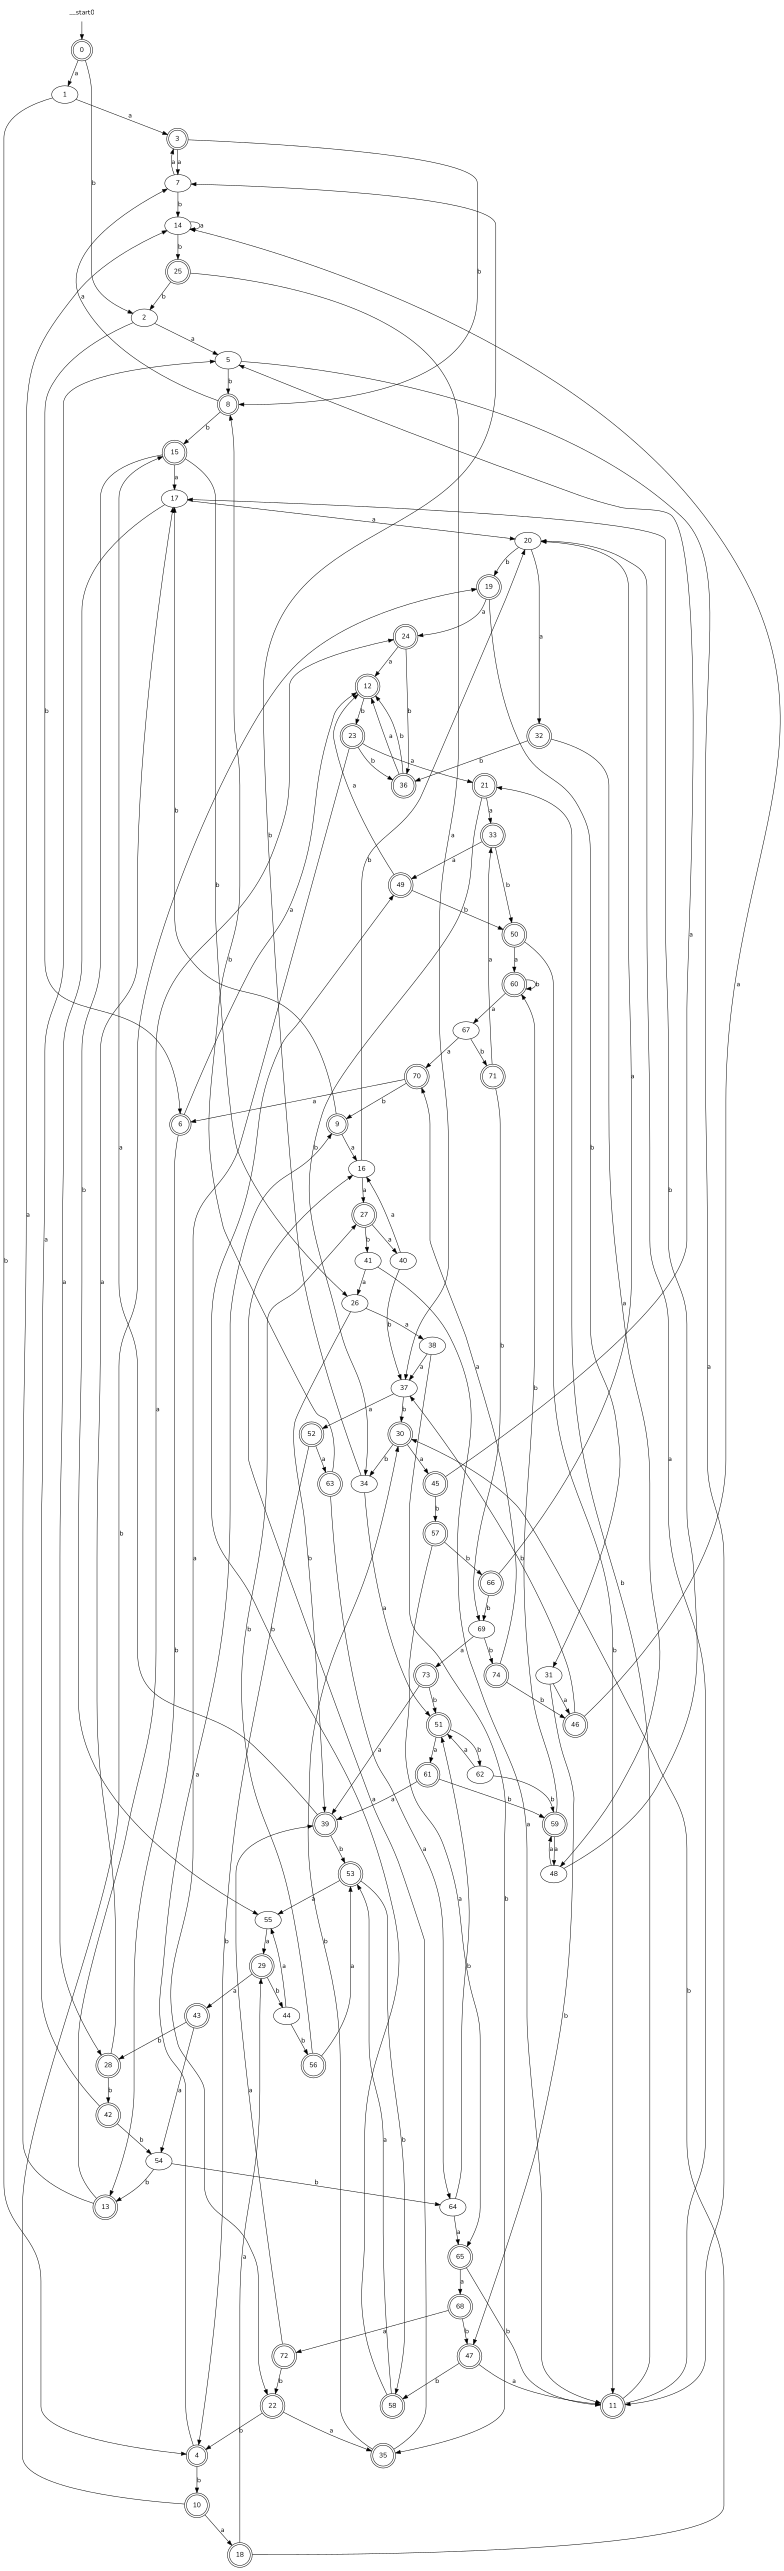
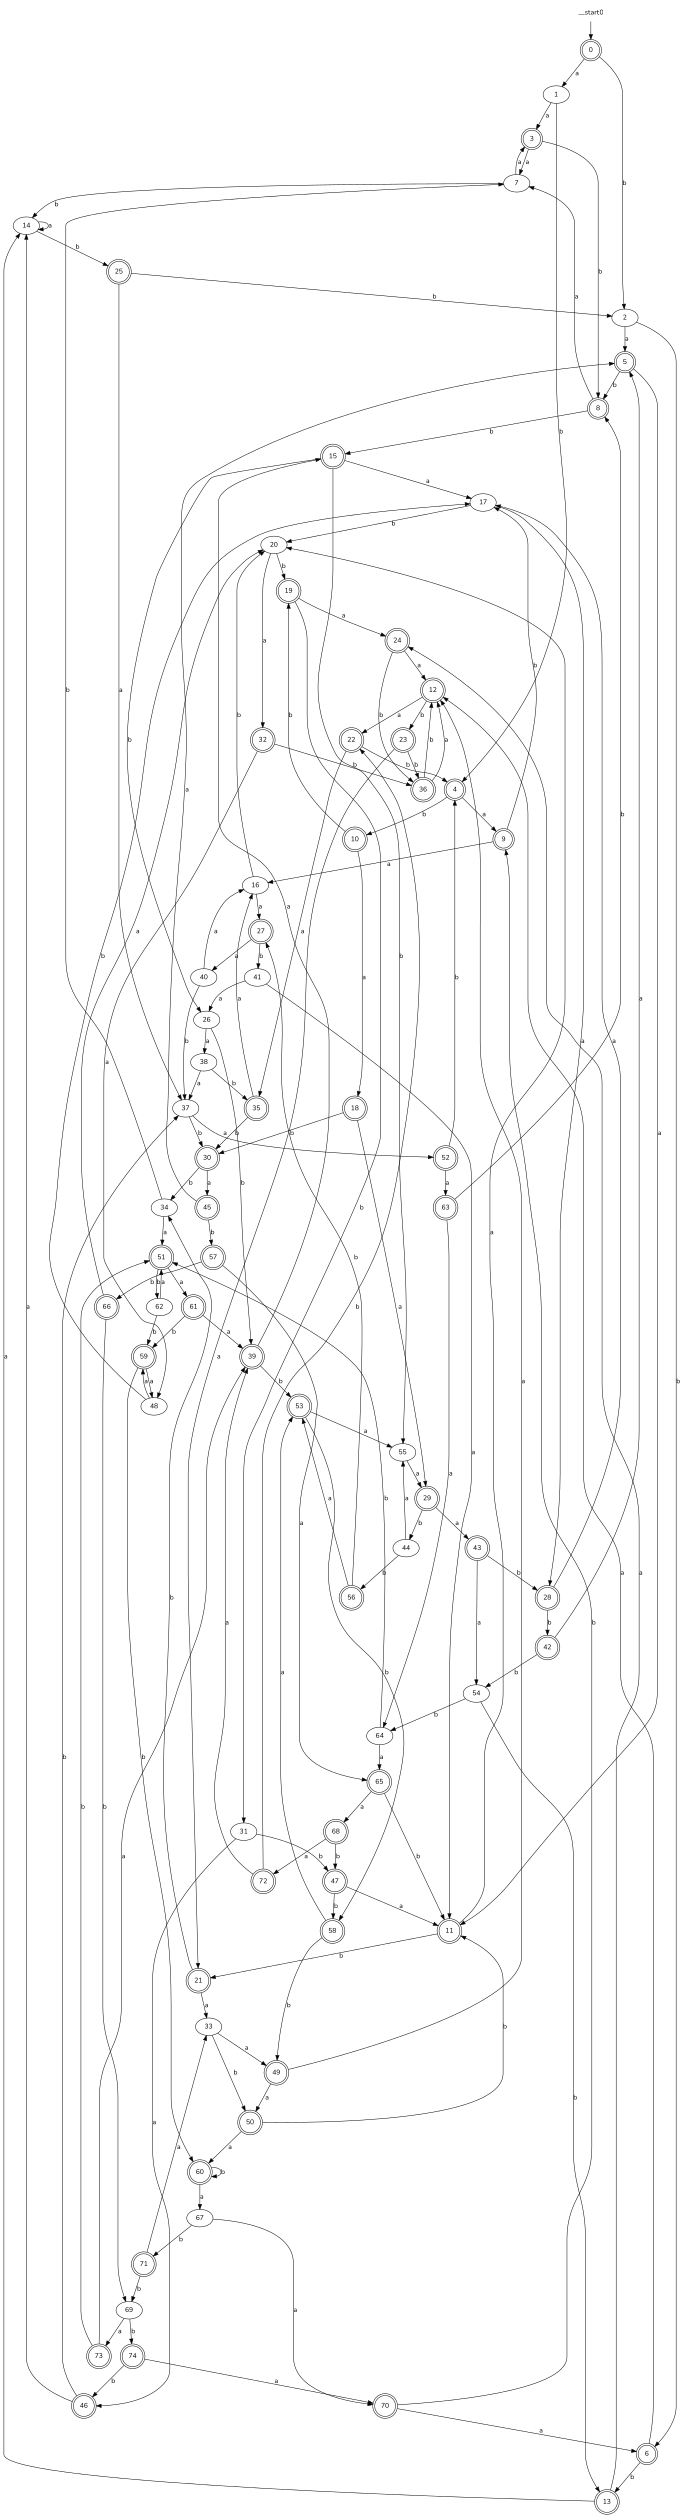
(228, 360) -> (625, 362)
(374, 520) -> (394, 524)
(493, 835) -> (209, 2027)
(466, 910) -> (267, 2098)
(193, 1570) -> (394, 714)
